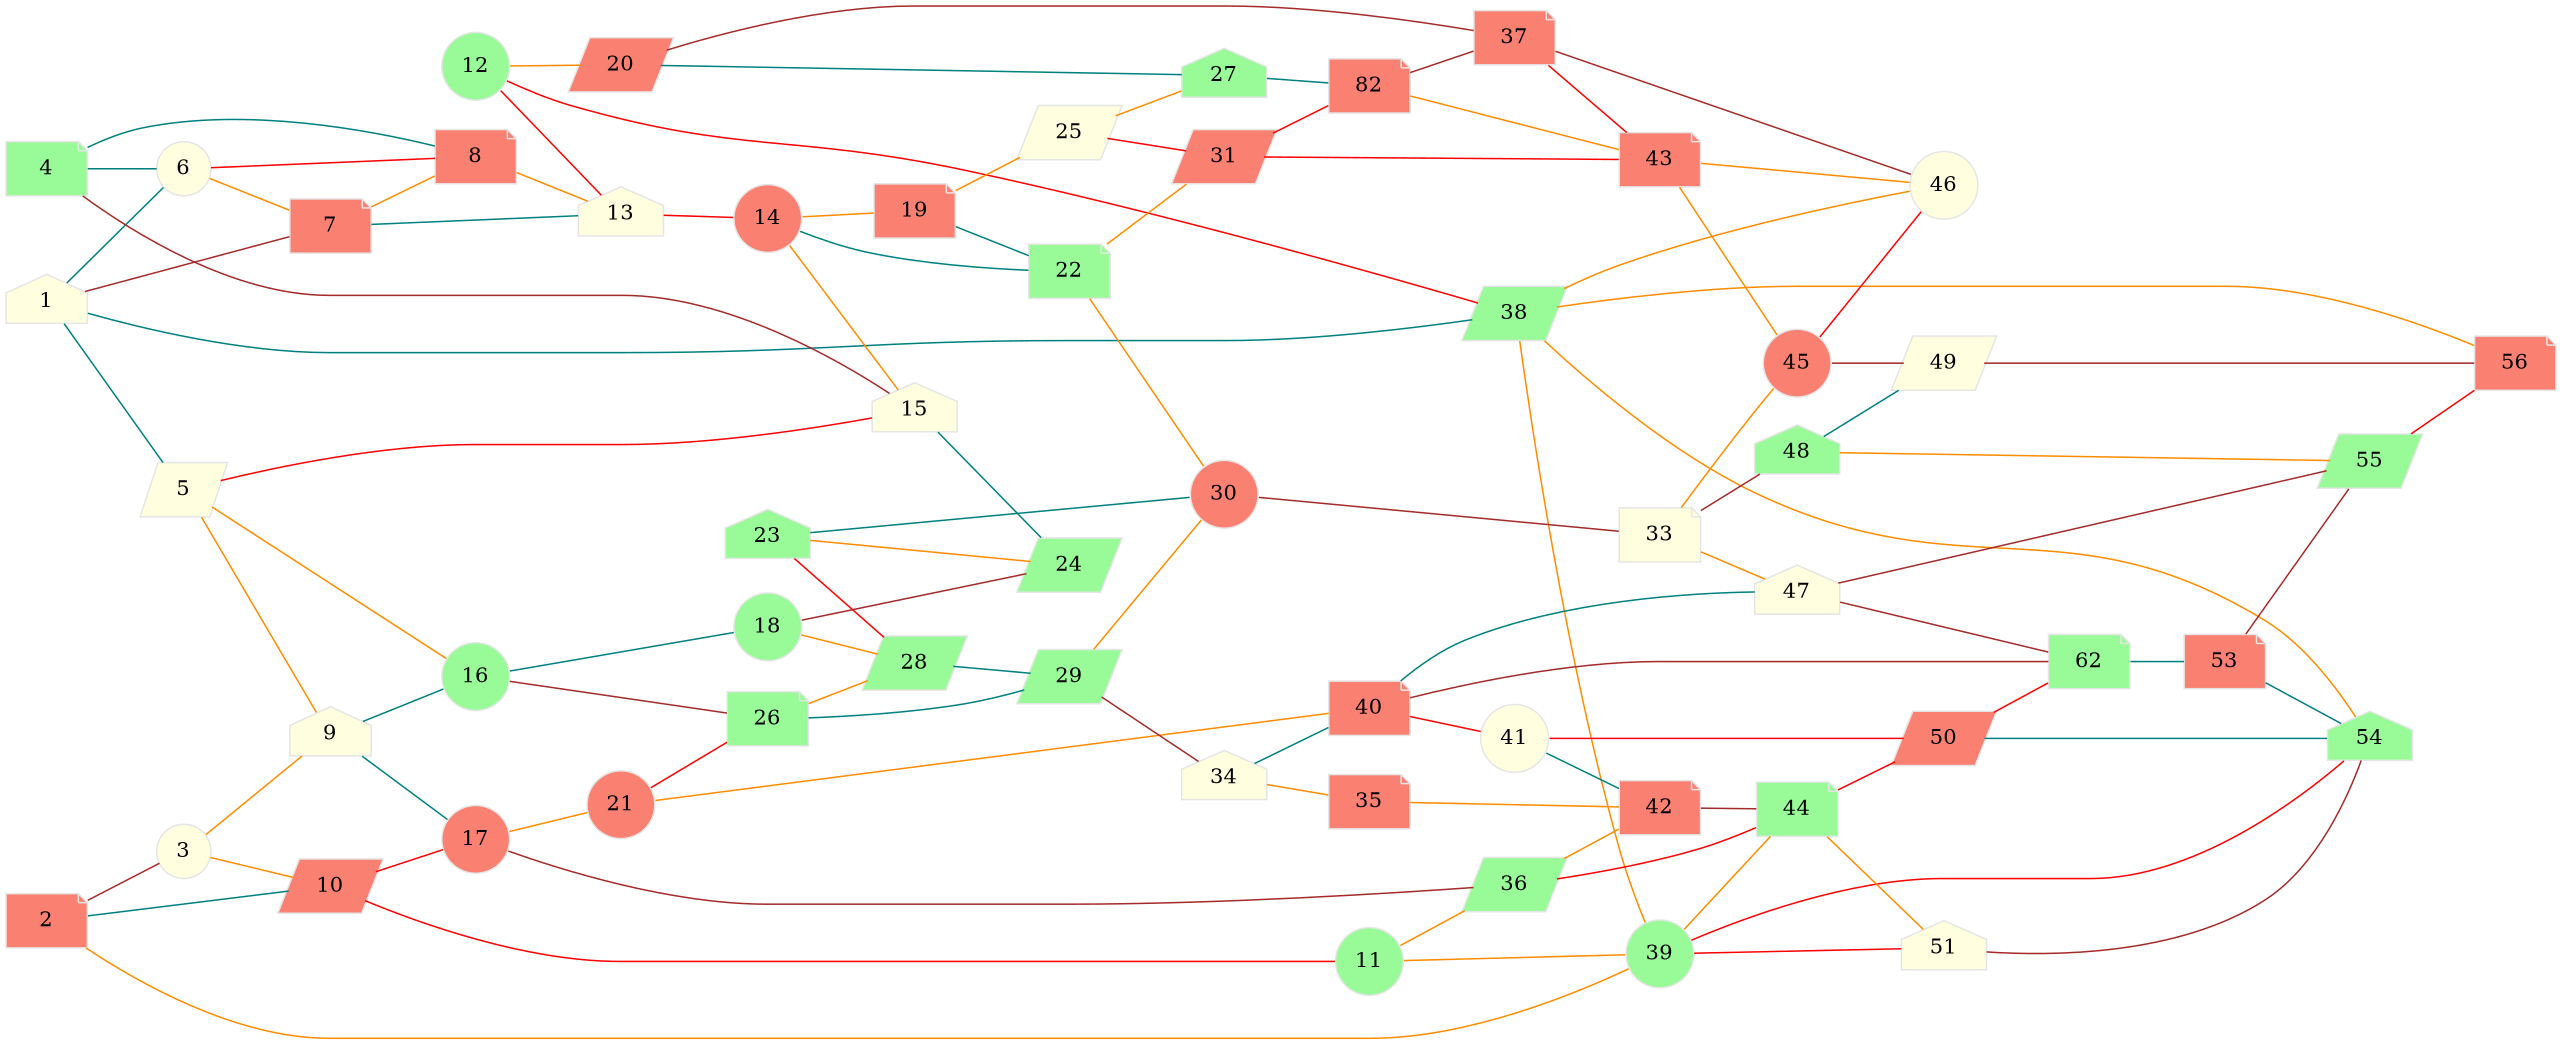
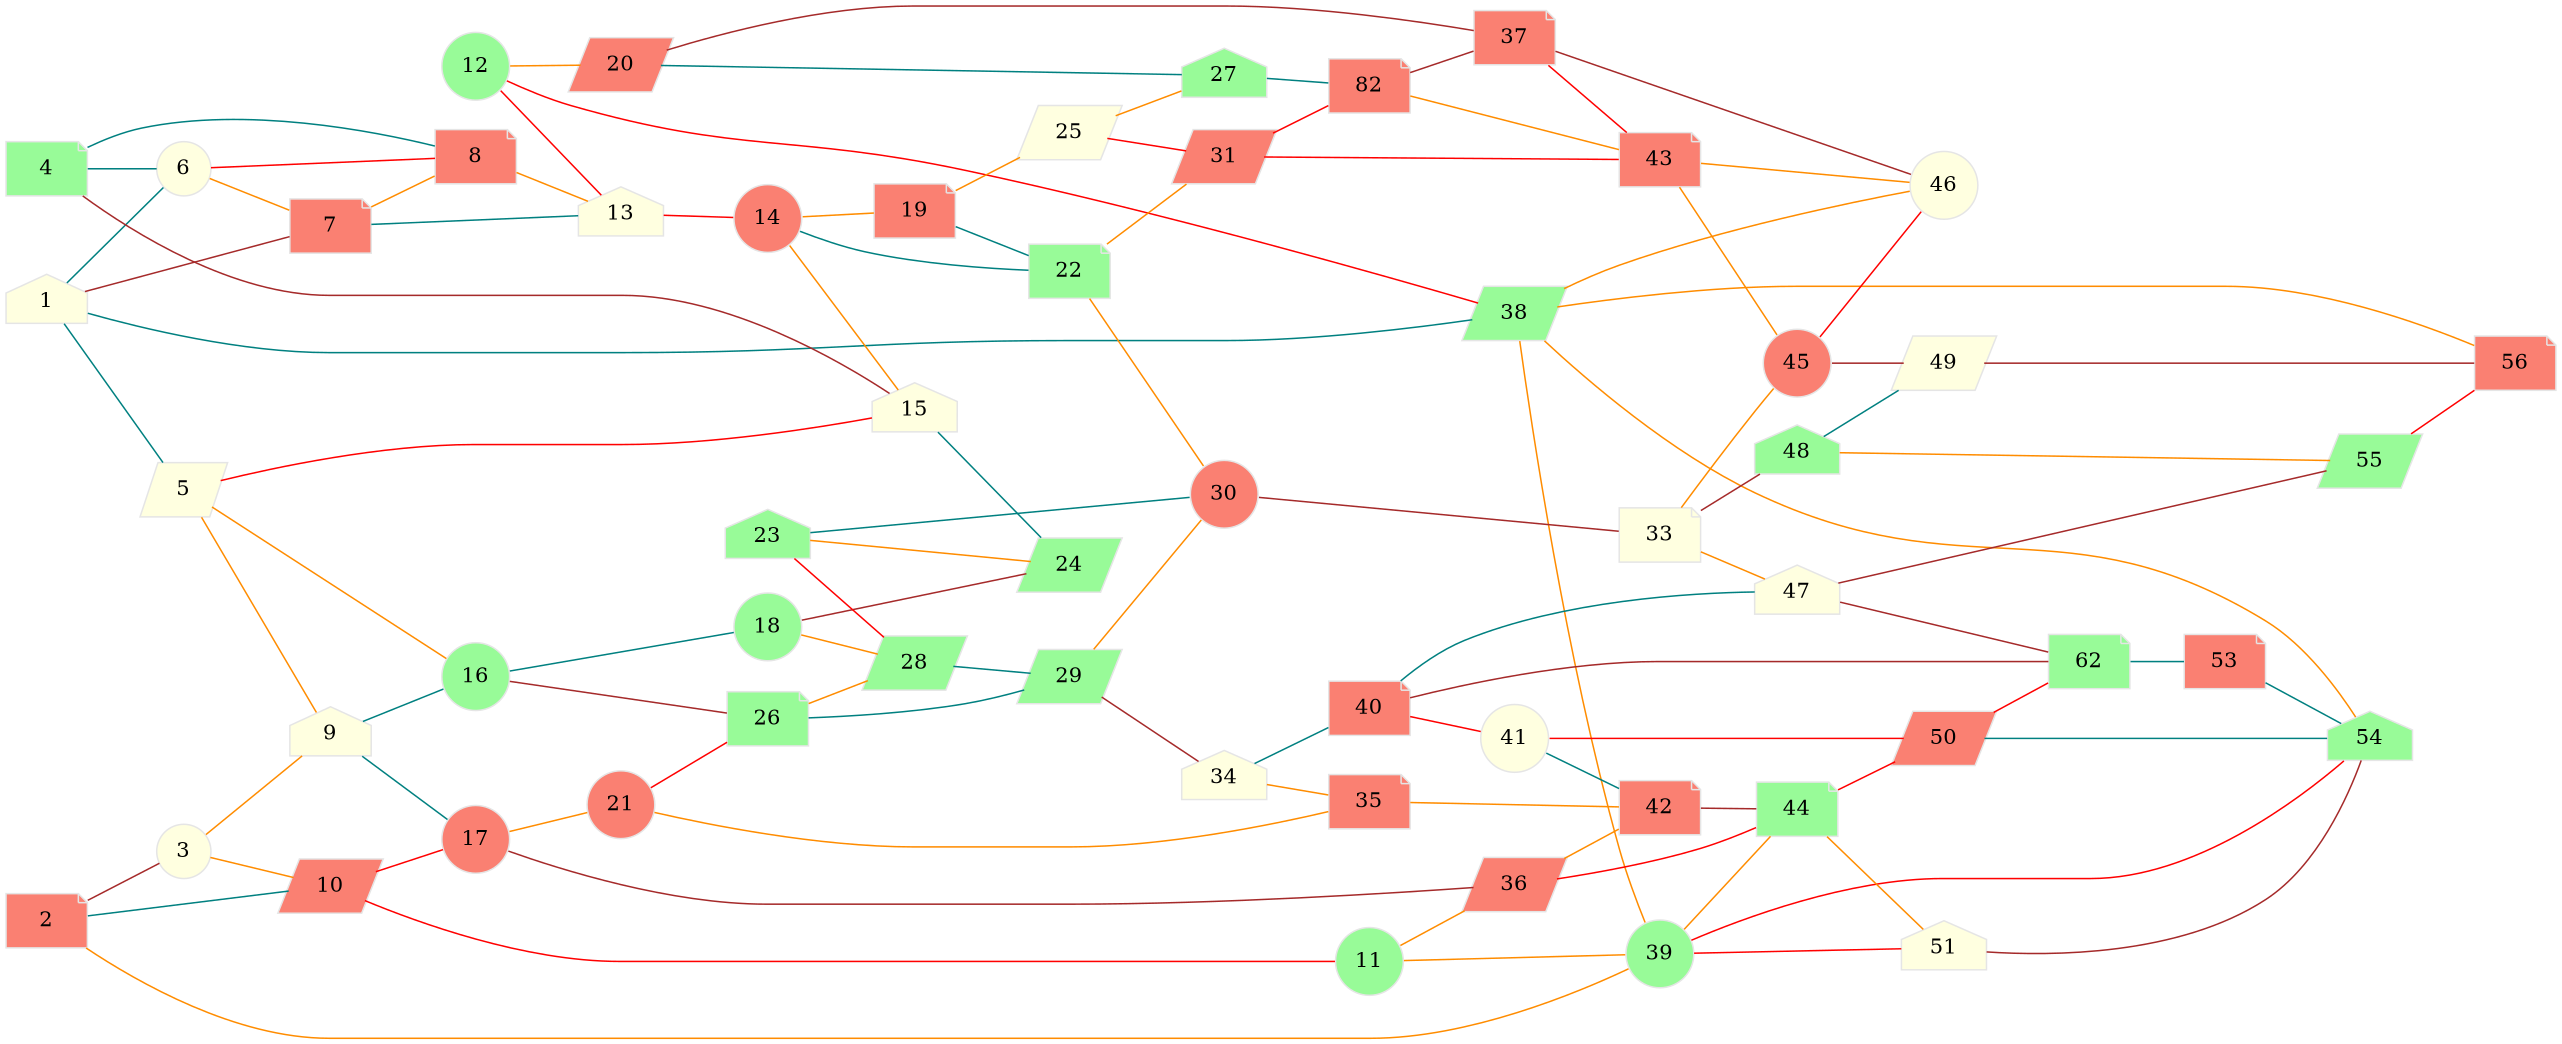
(2297, 561) -> none
(992, 757) -> (991, 847)
(1515, 885) -> (1515, 885)
